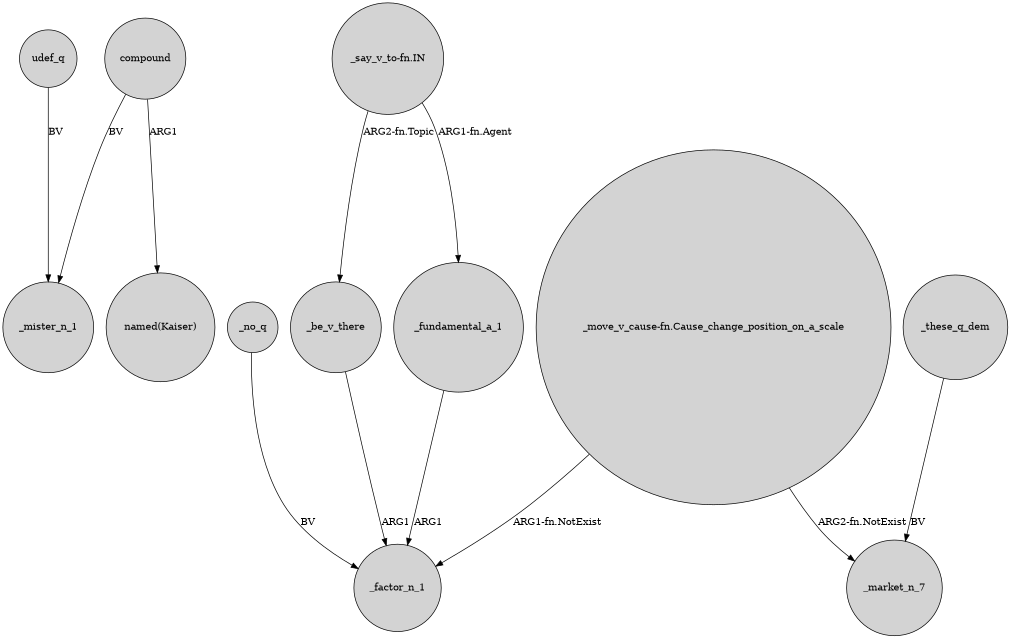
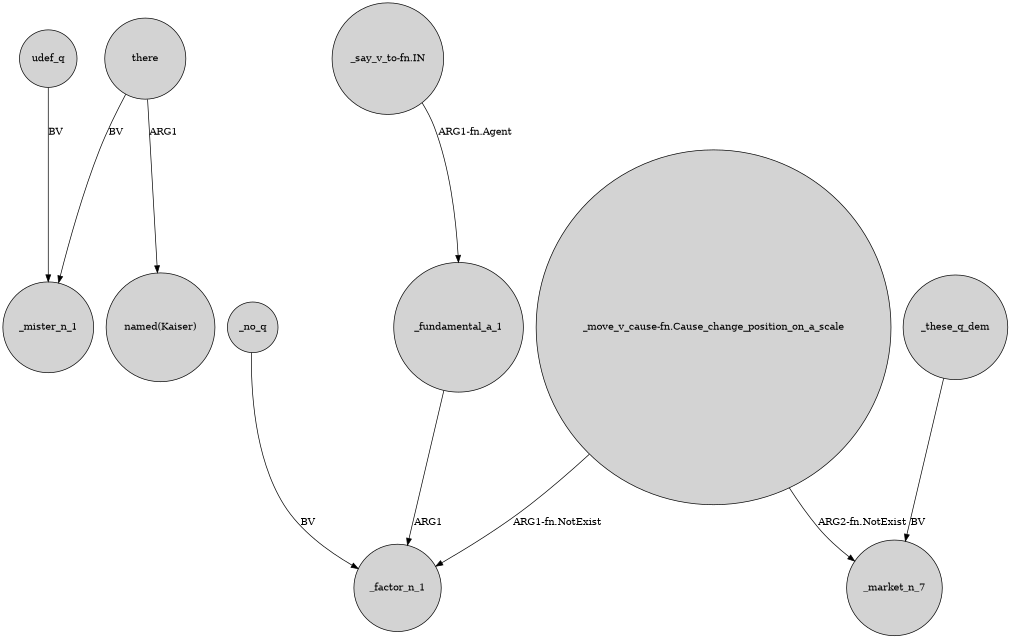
(145, 59) -> (145, 59)
(336, 327) -> none
